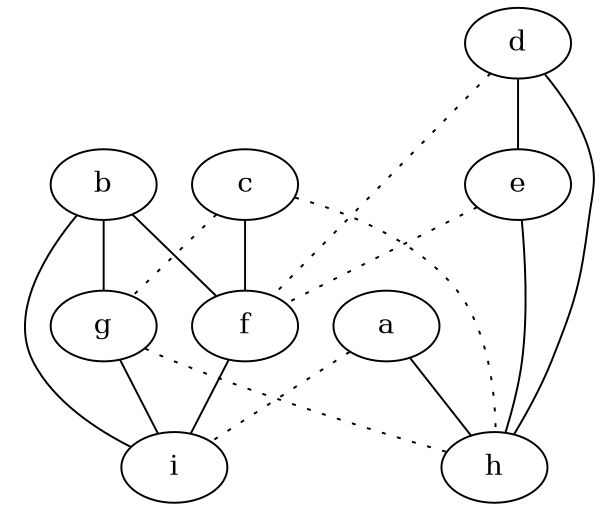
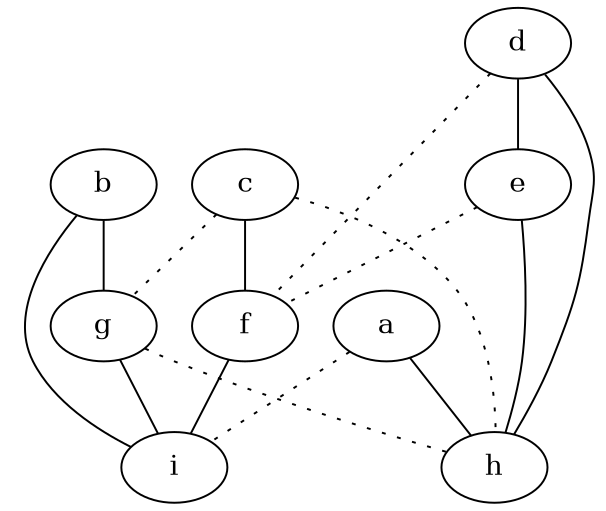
(166, 247) -> none
